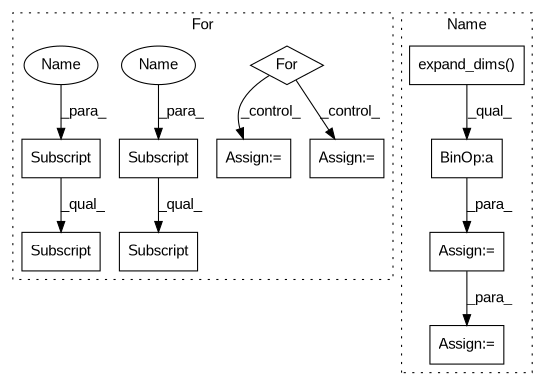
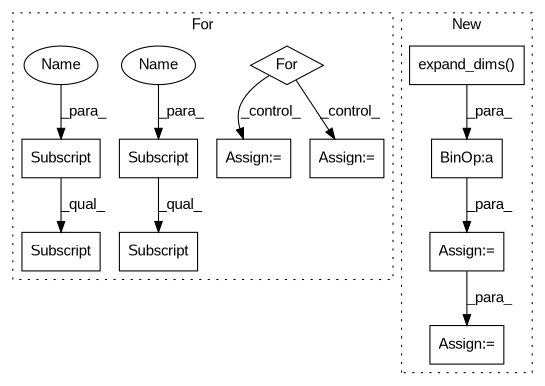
(467, 25) -> (467, 25)
(490, 112) -> (490, 112)
